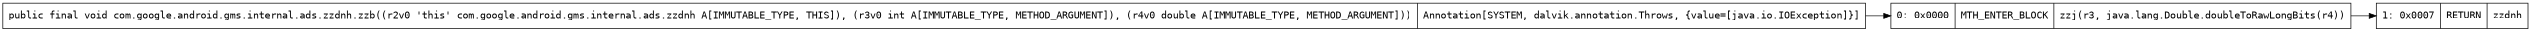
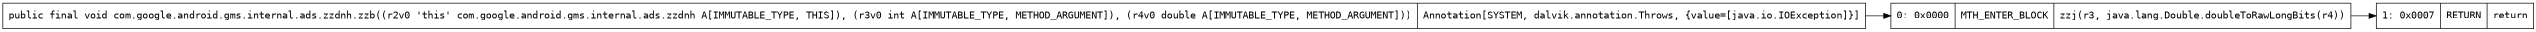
(2508, 16) -> (2510, 16)
